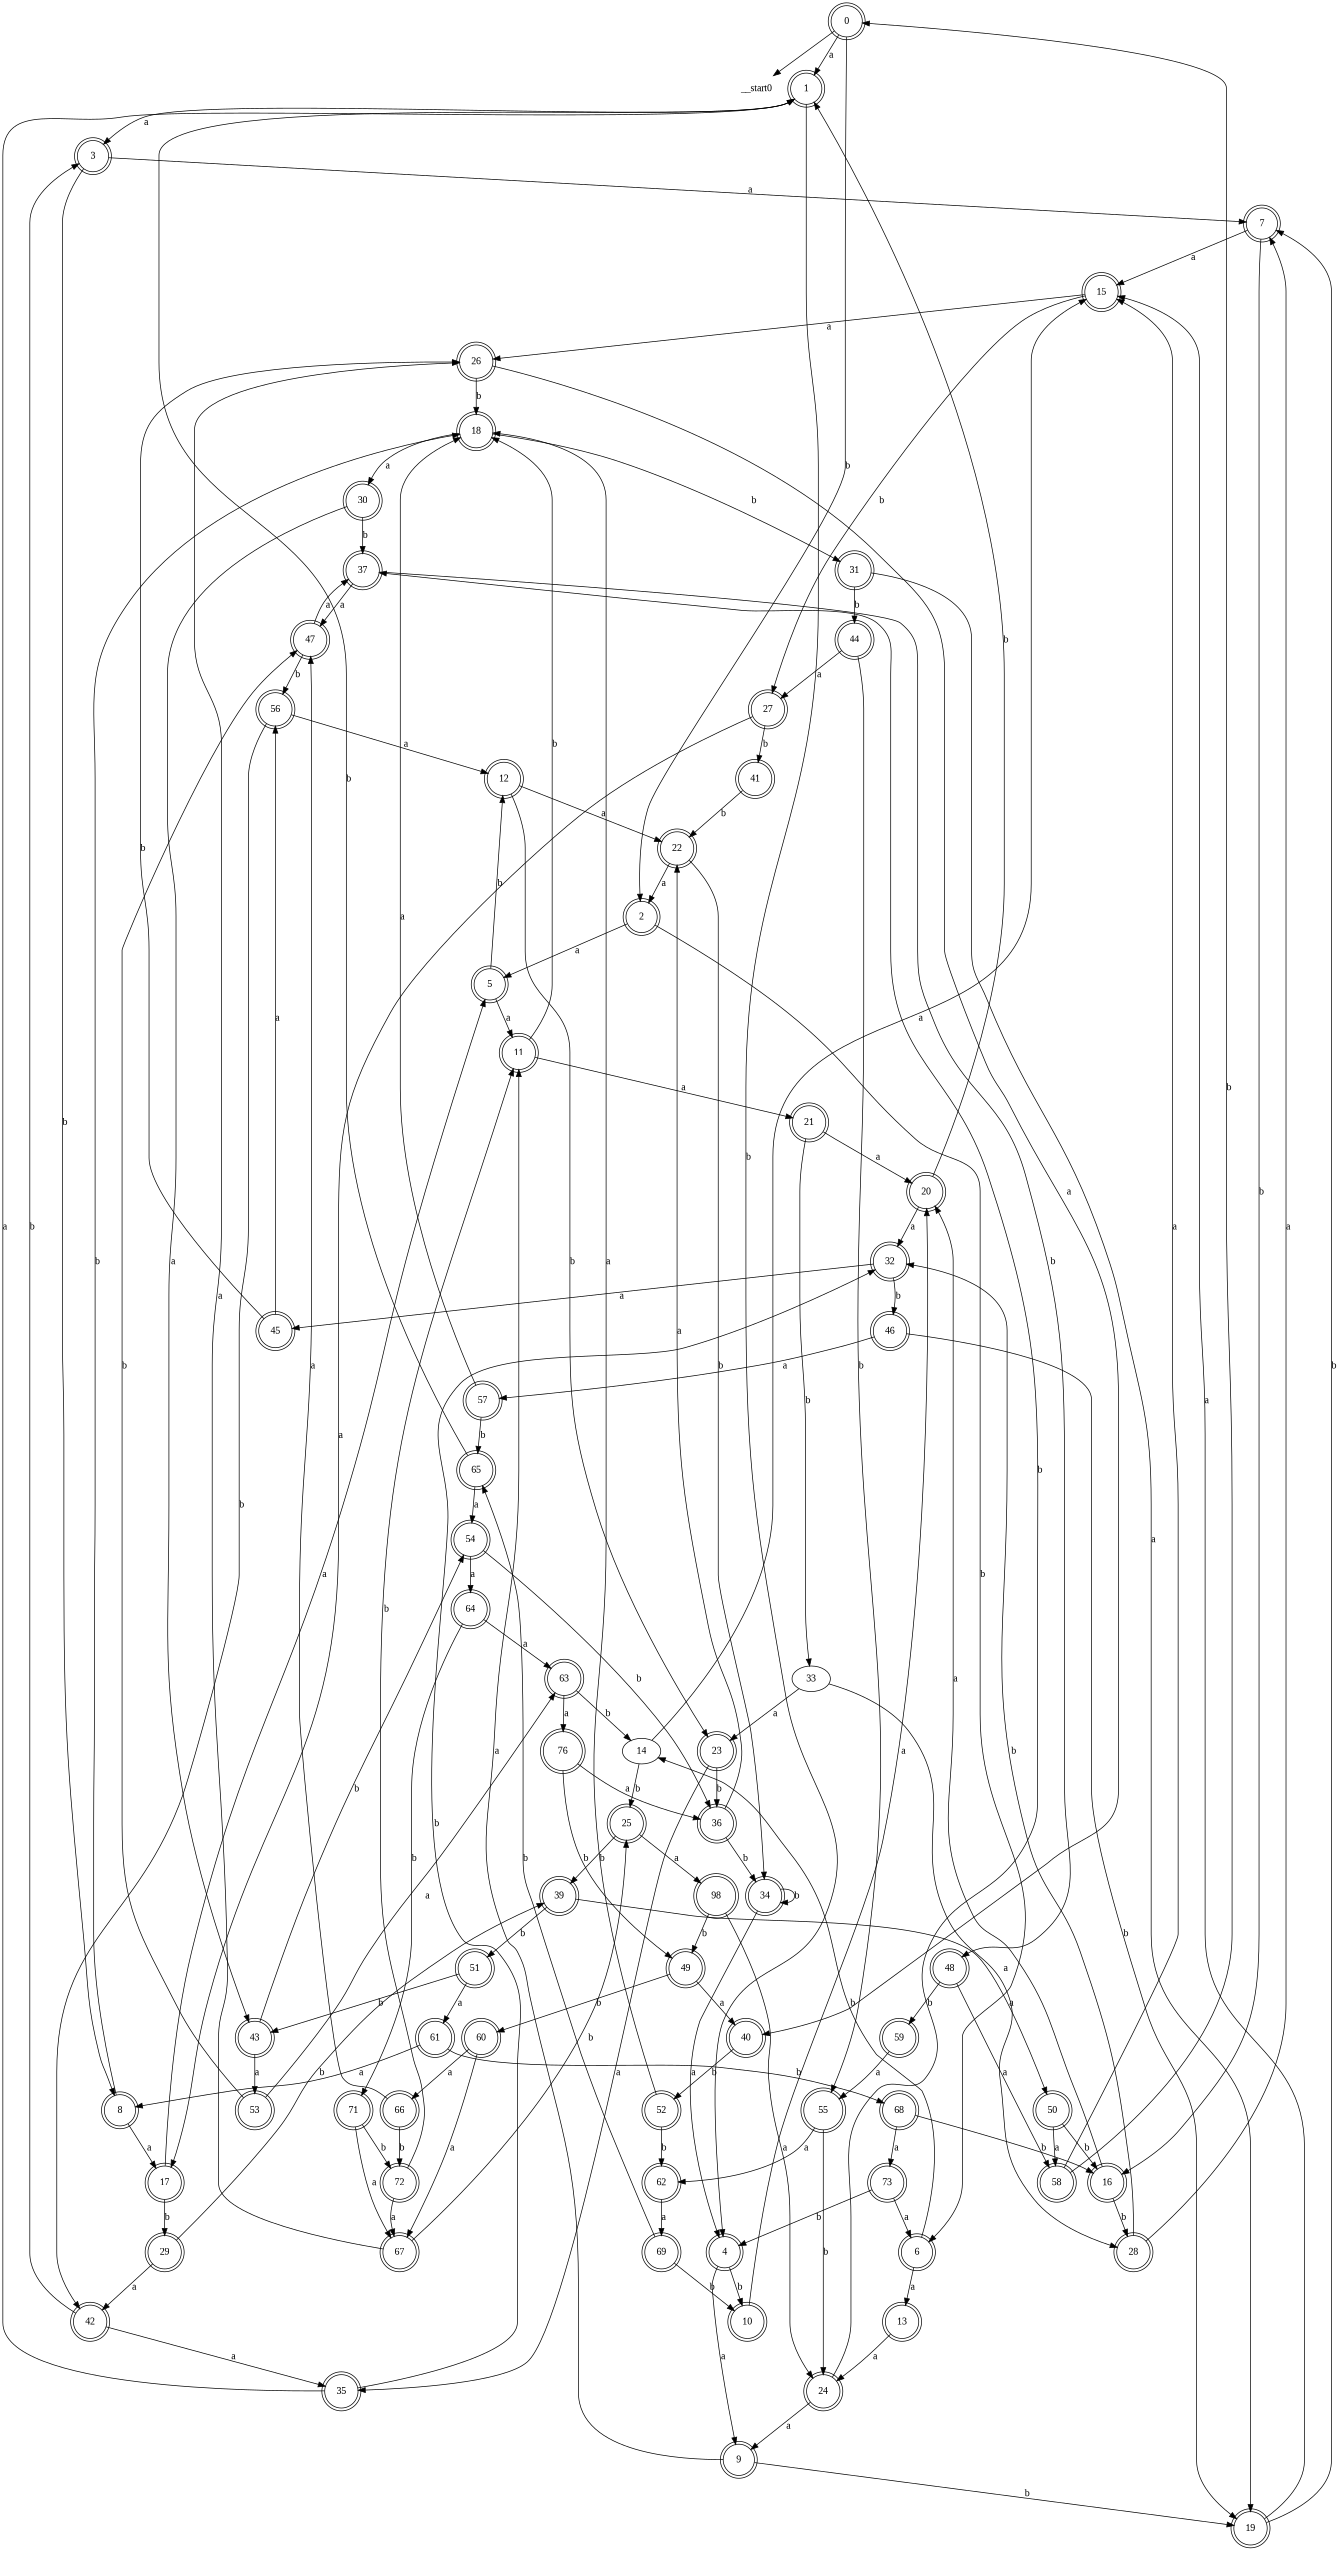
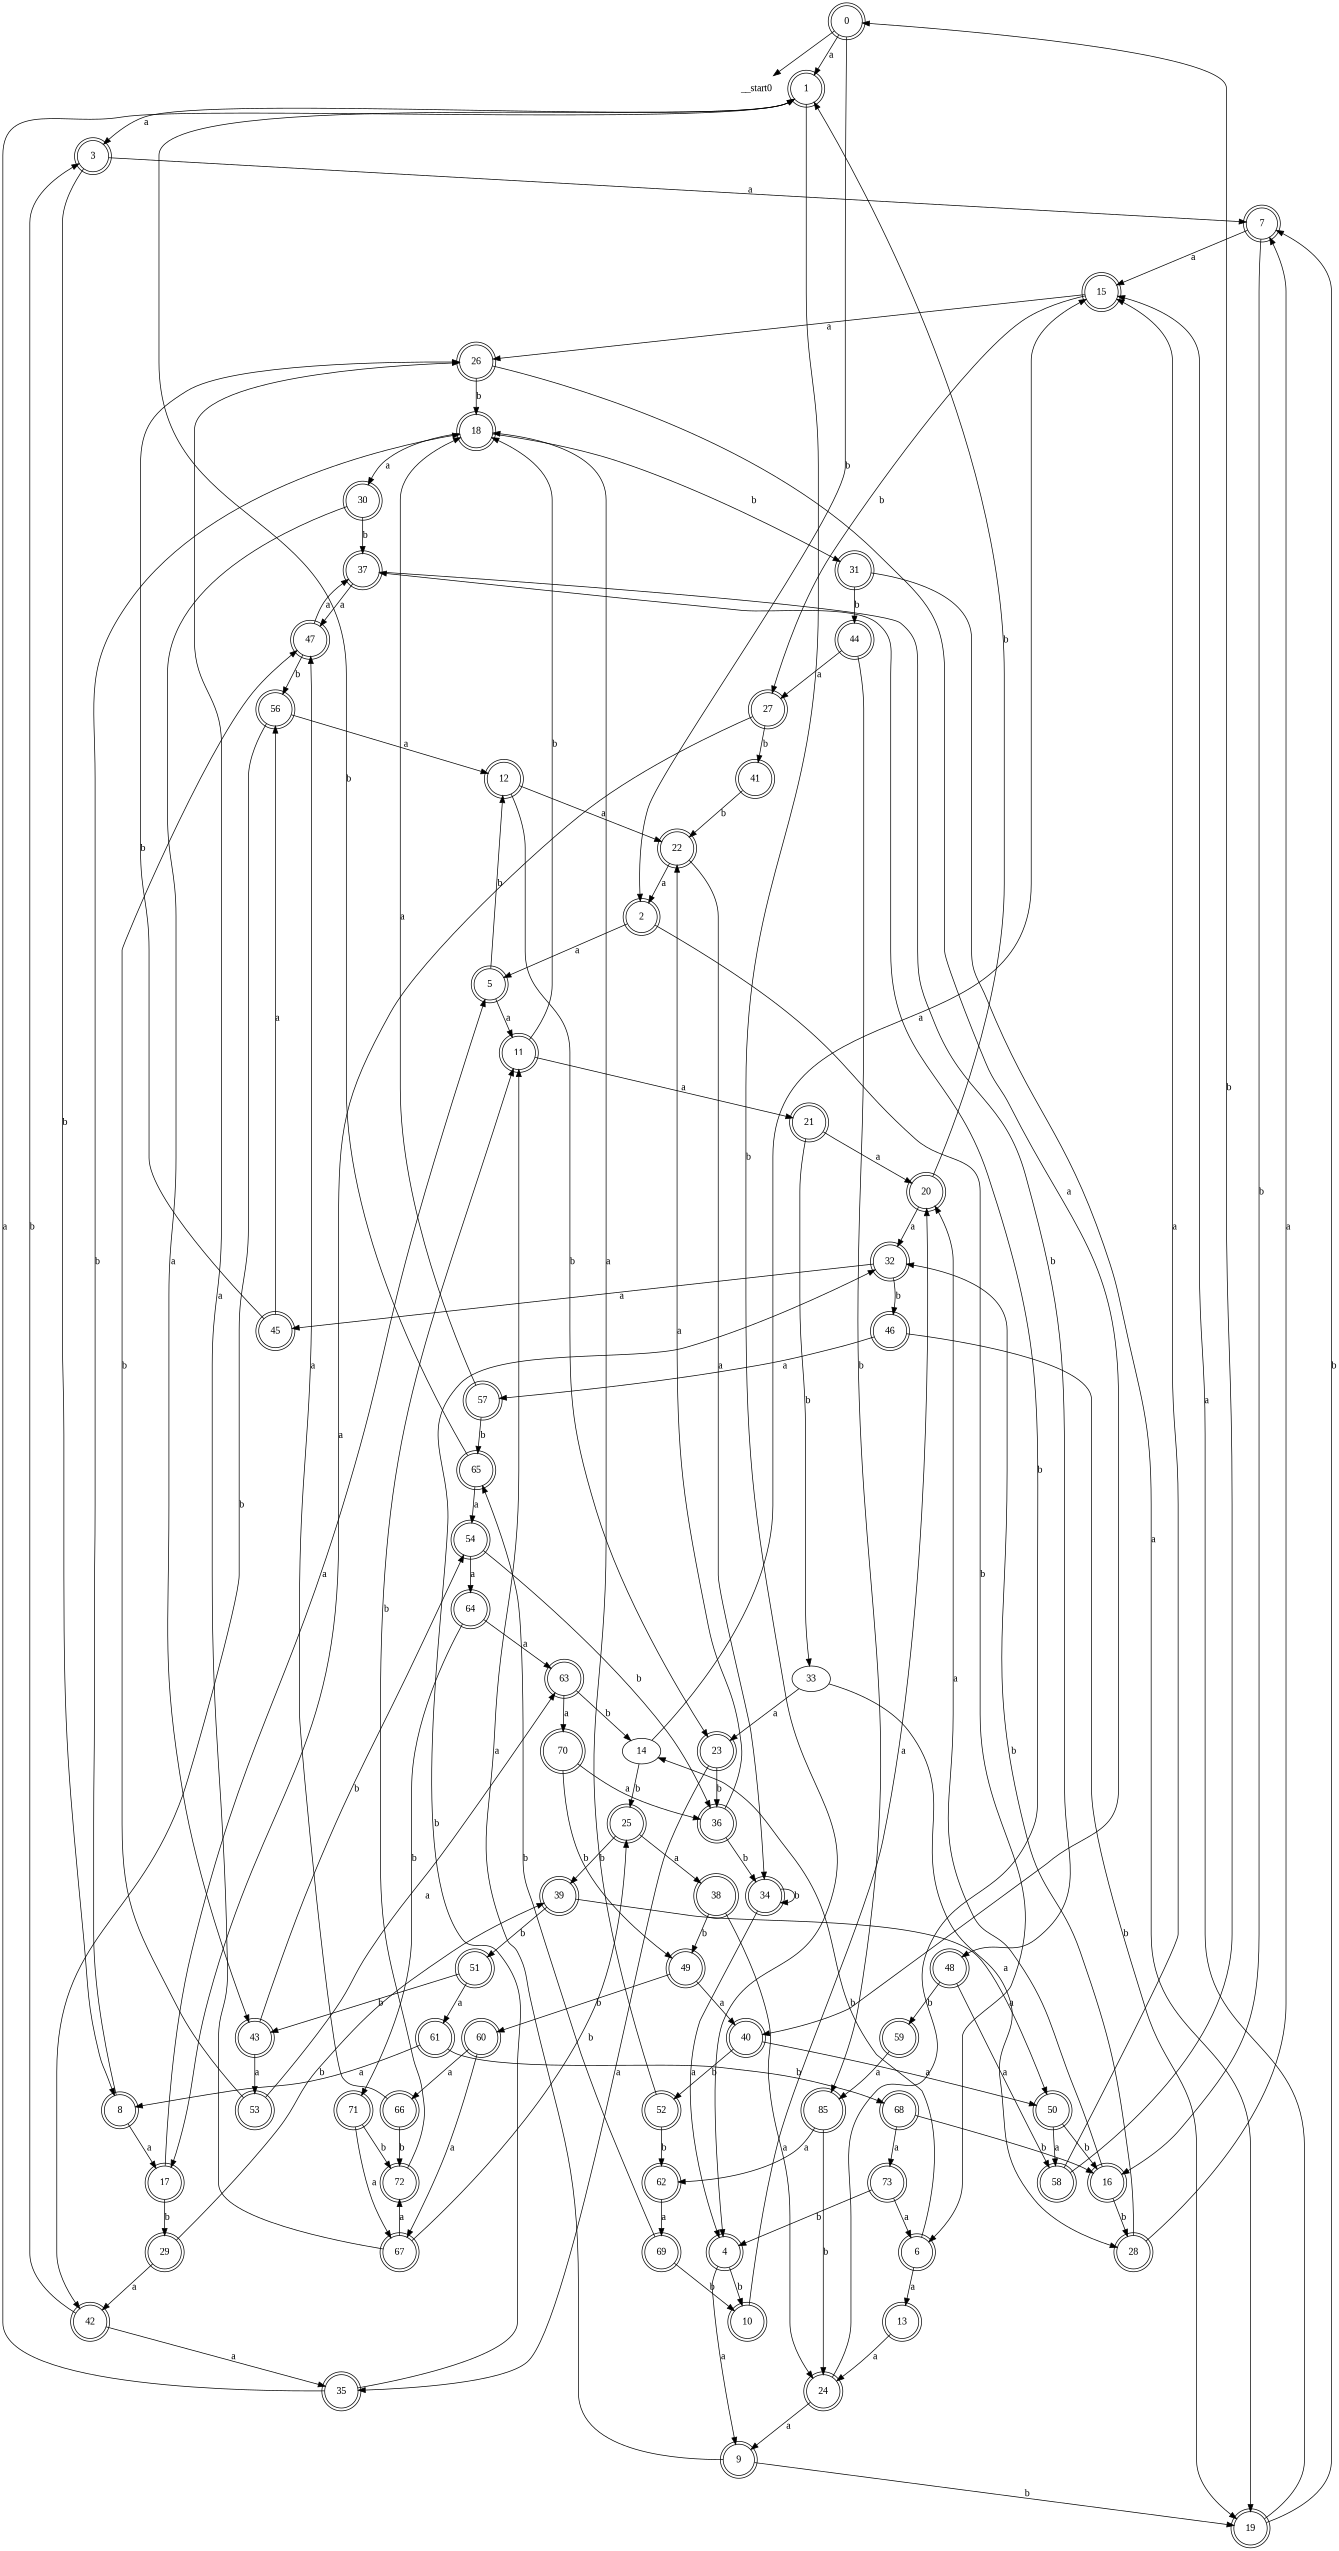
(721, 1366) -> (721, 1366)
(563, 1751) -> (563, 1751)
(716, 1896) -> (716, 1896)
none -> (883, 2067)
(823, 2110) -> (823, 2110)
(391, 2214) -> (400, 2221)
